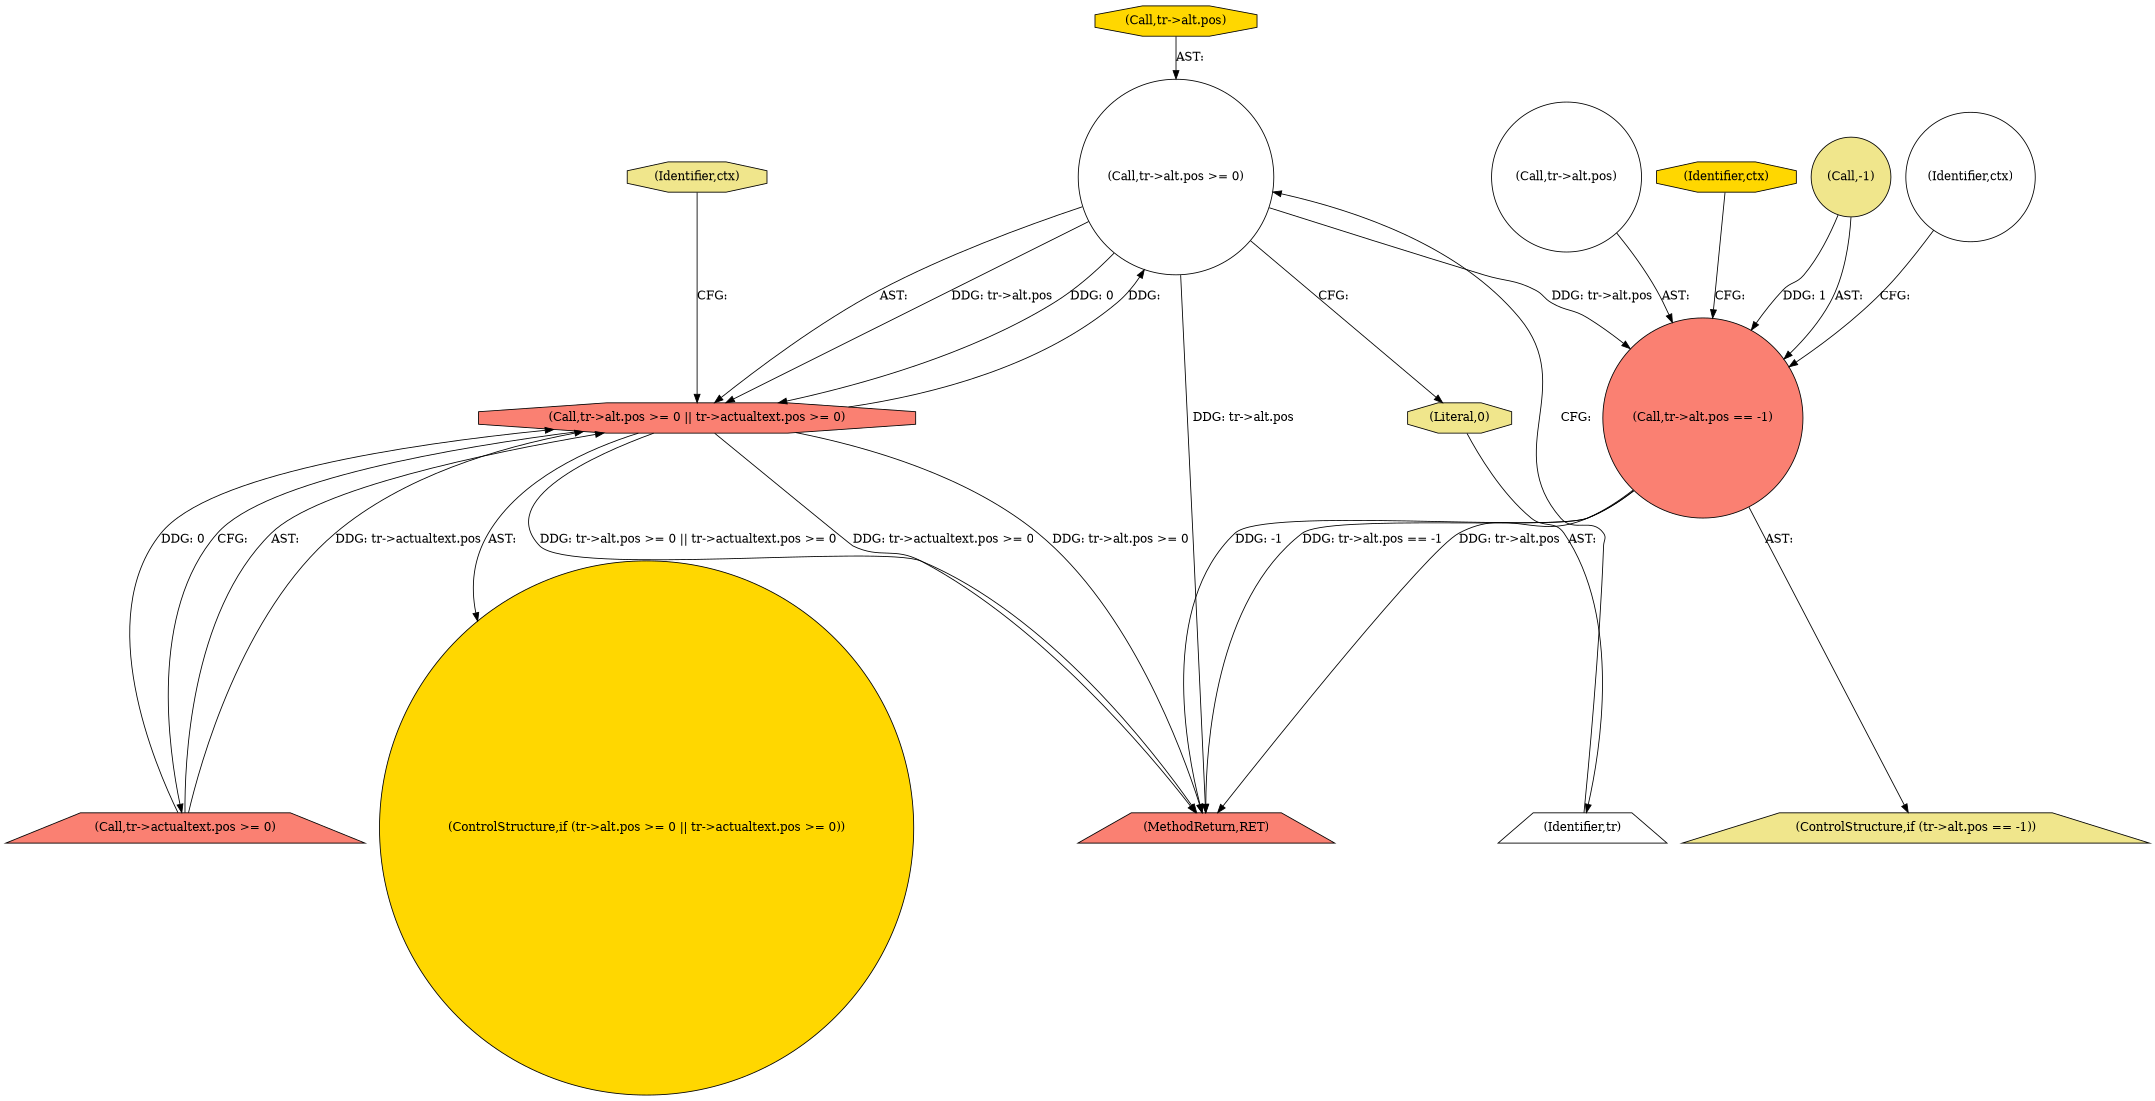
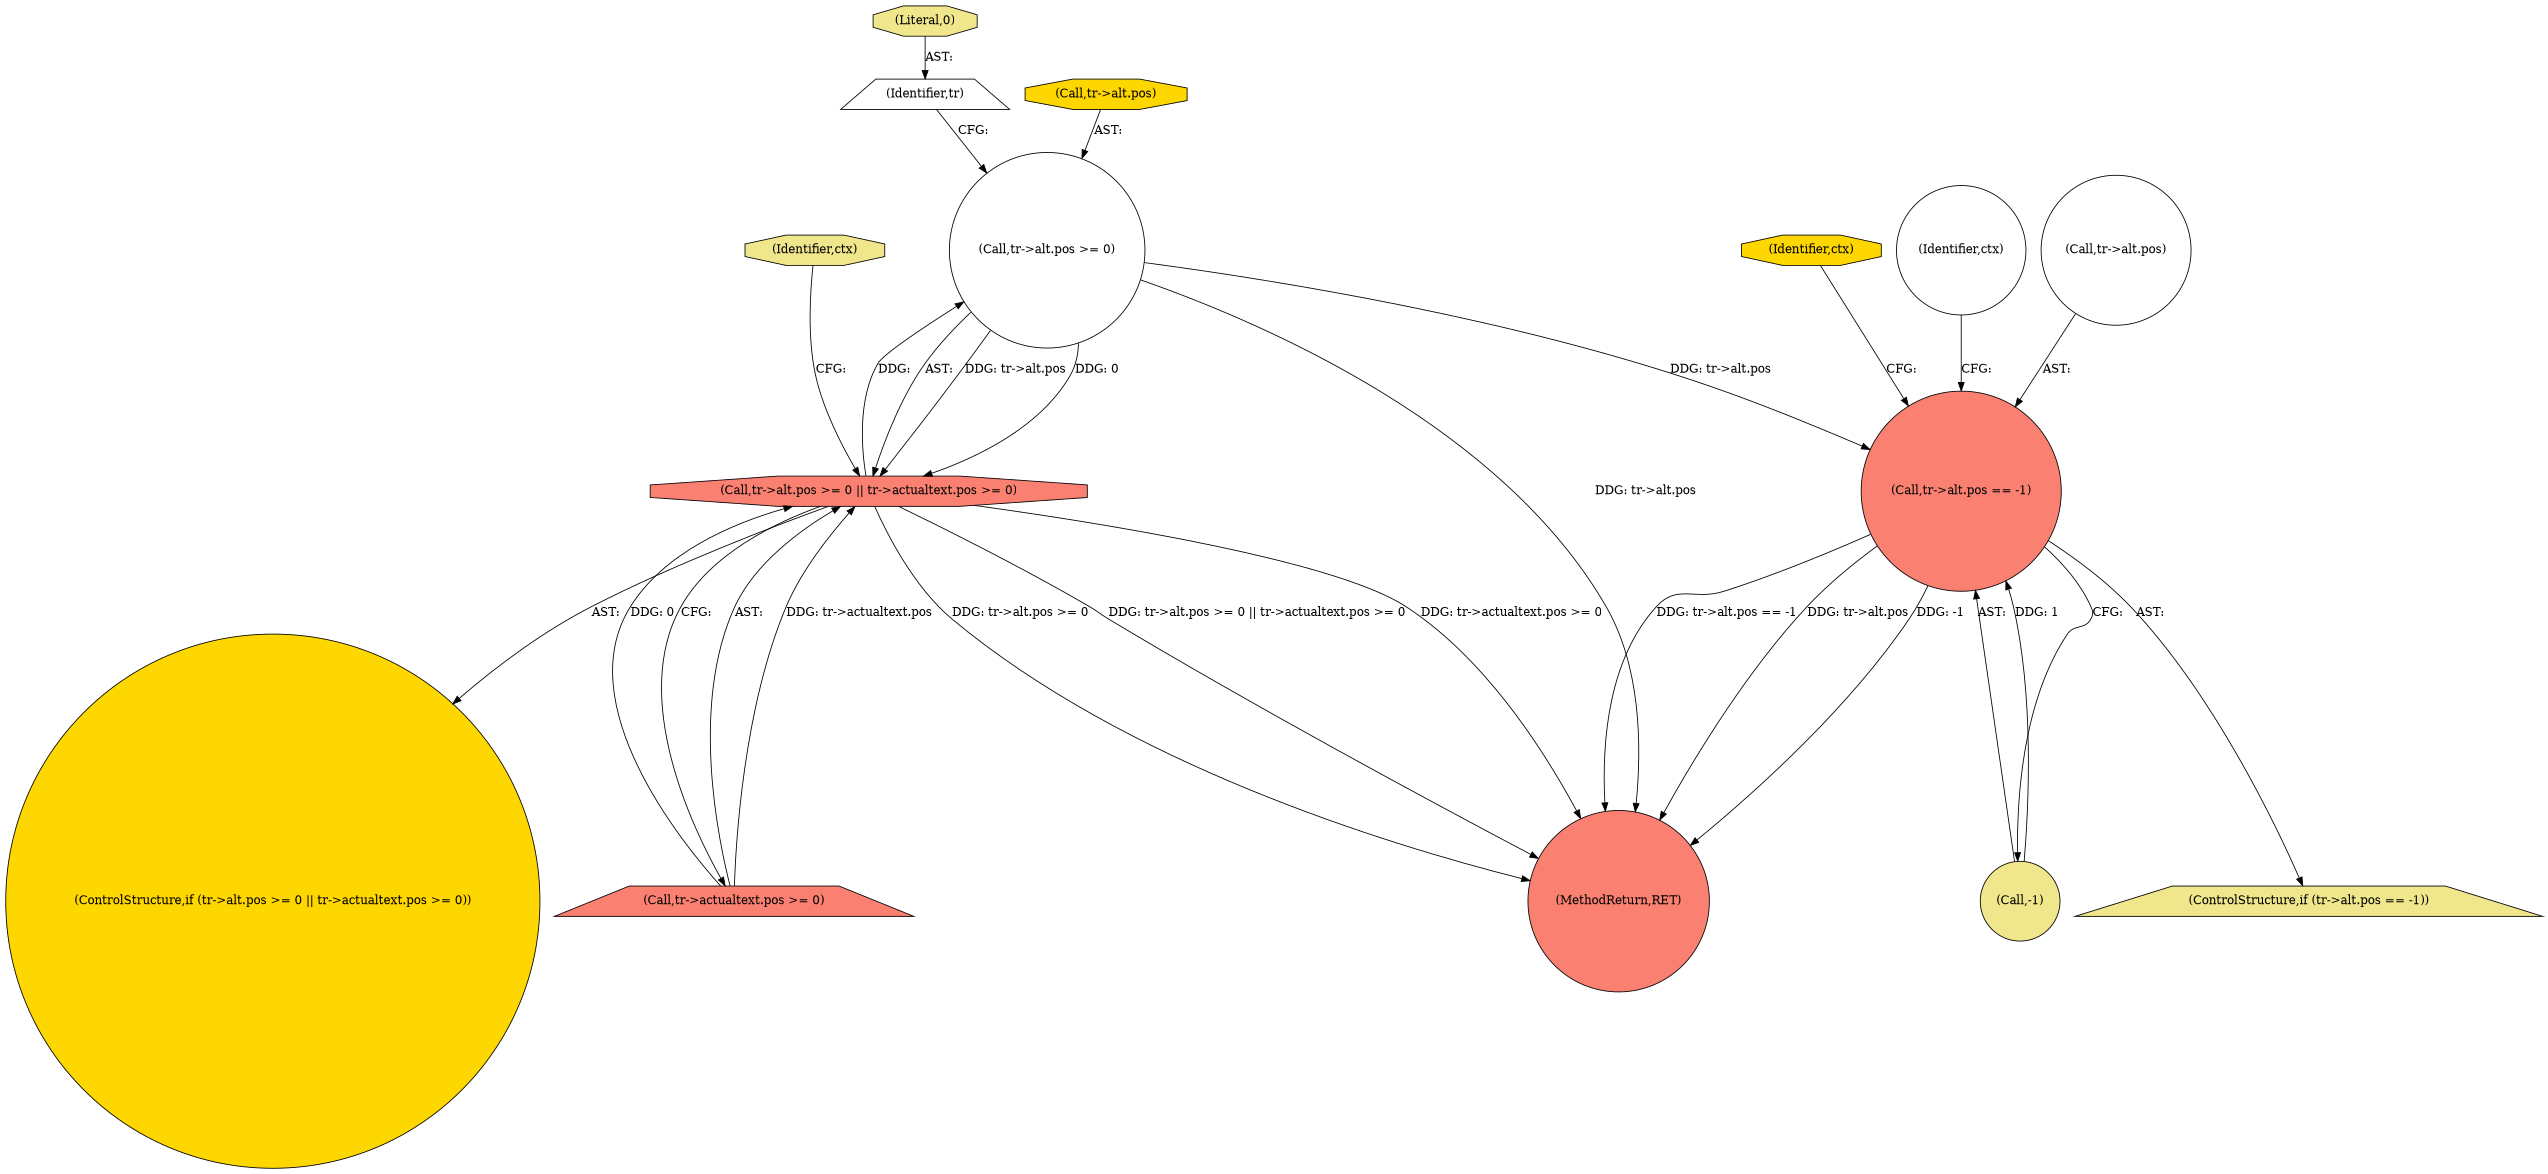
(1343, 319) -> none
none -> (2043, 683)
(1206, 828) -> (1619, 901)
